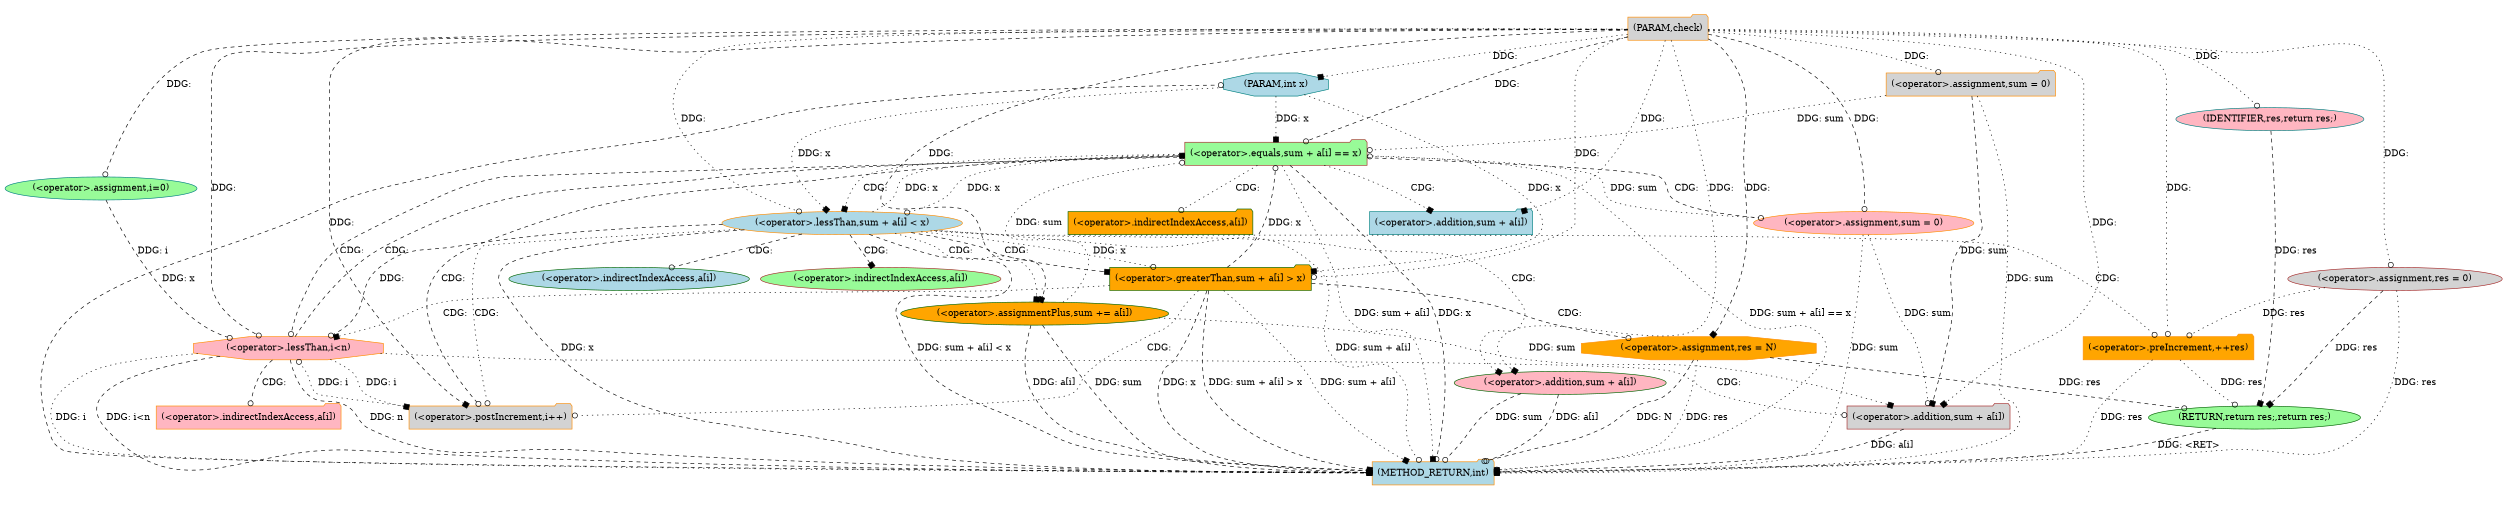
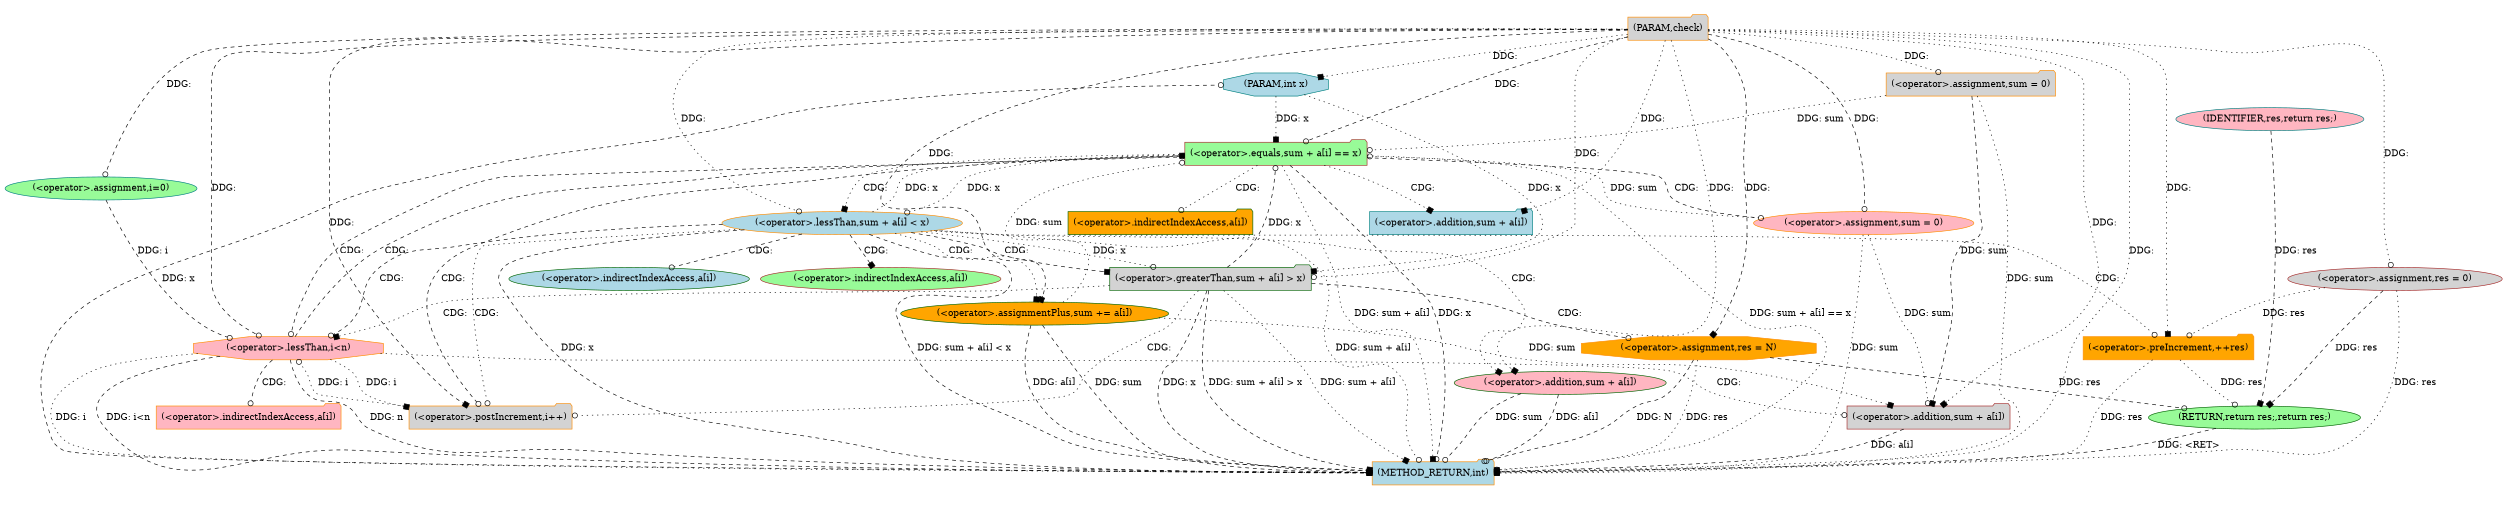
(1990, 37) -> (2097, 314)
(2141, 53) -> (2123, 48)
(970, 106) -> none
(393, 279) -> (393, 279)
(1211, 279) -> (1211, 279)
